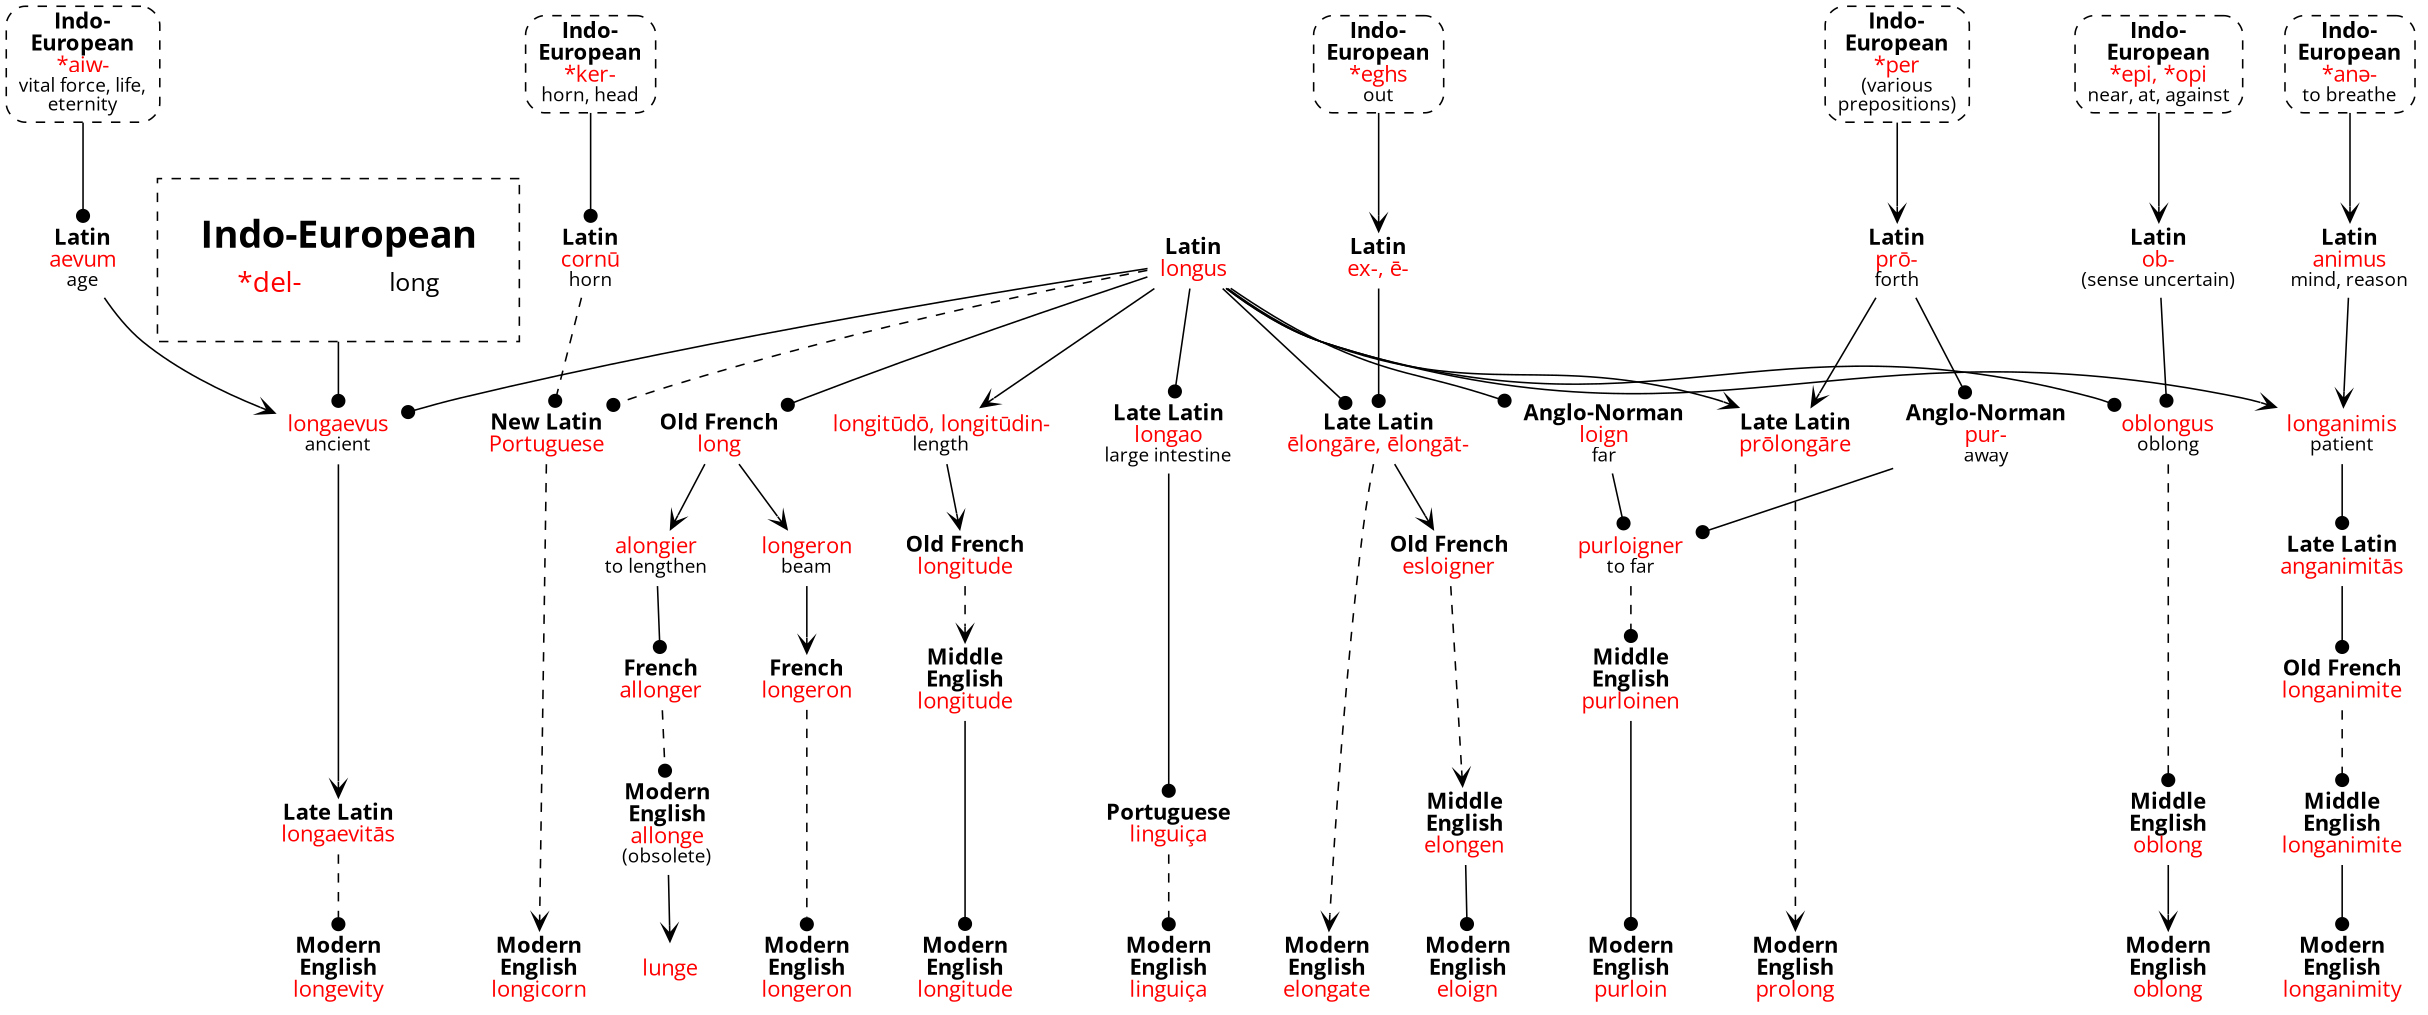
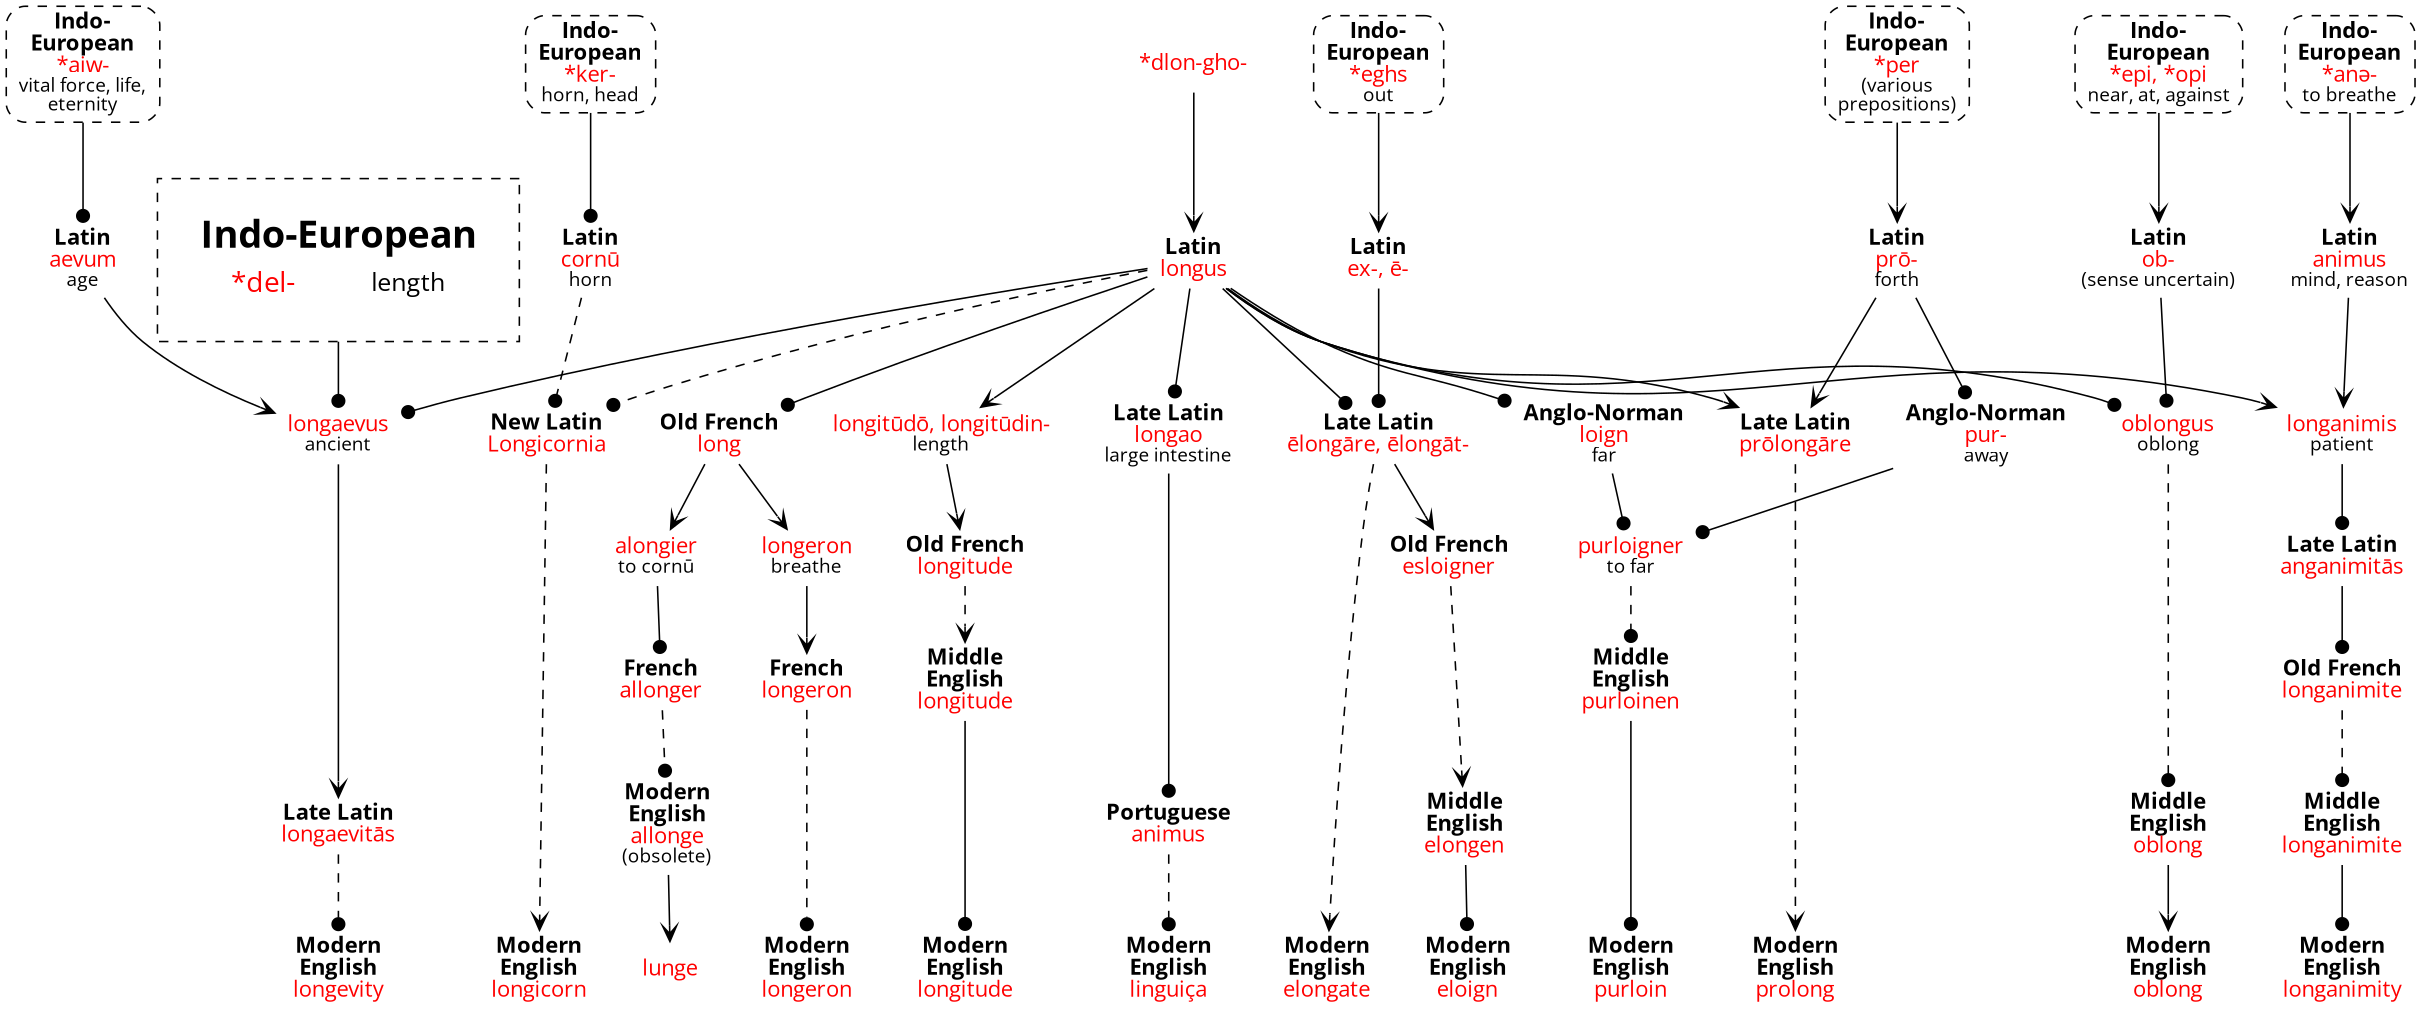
none -> (1194, 64)
(415, 284) -> (409, 284)
(547, 445) -> (547, 445)
(656, 567) -> (656, 567)
(807, 567) -> (807, 567)
(1169, 835) -> (1169, 835)
